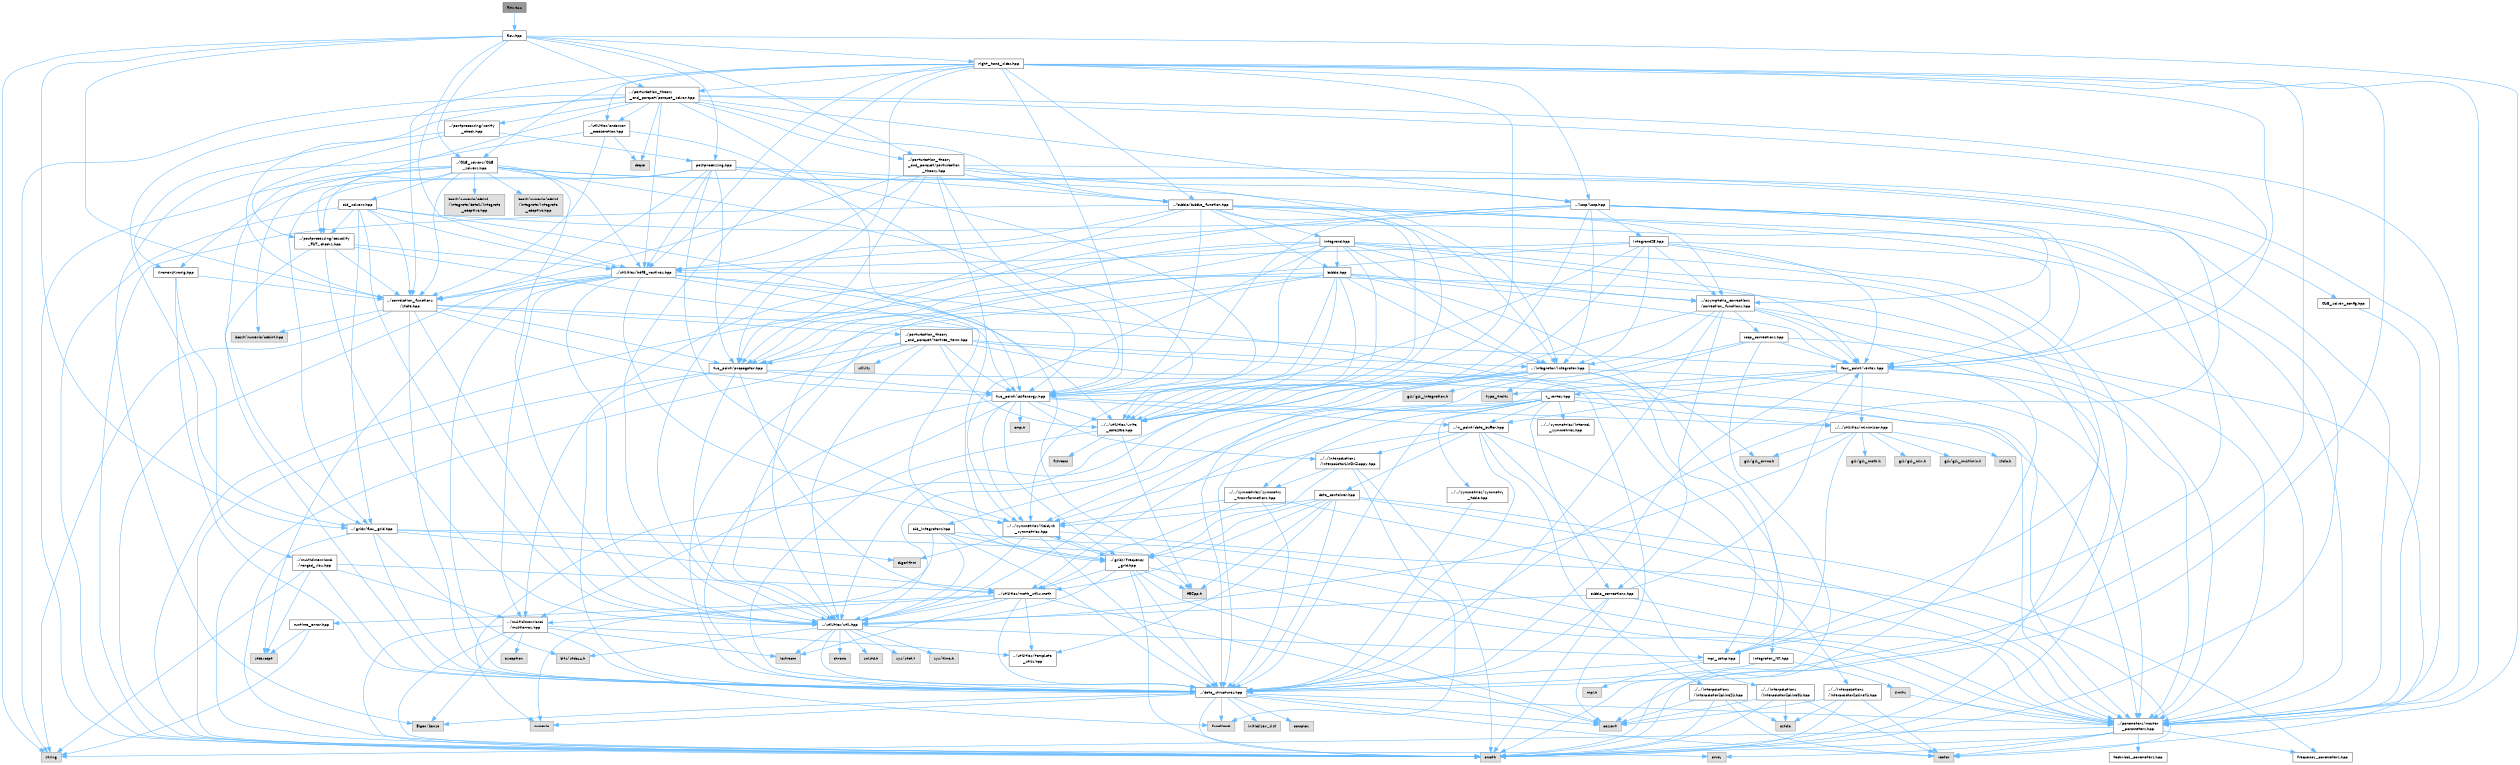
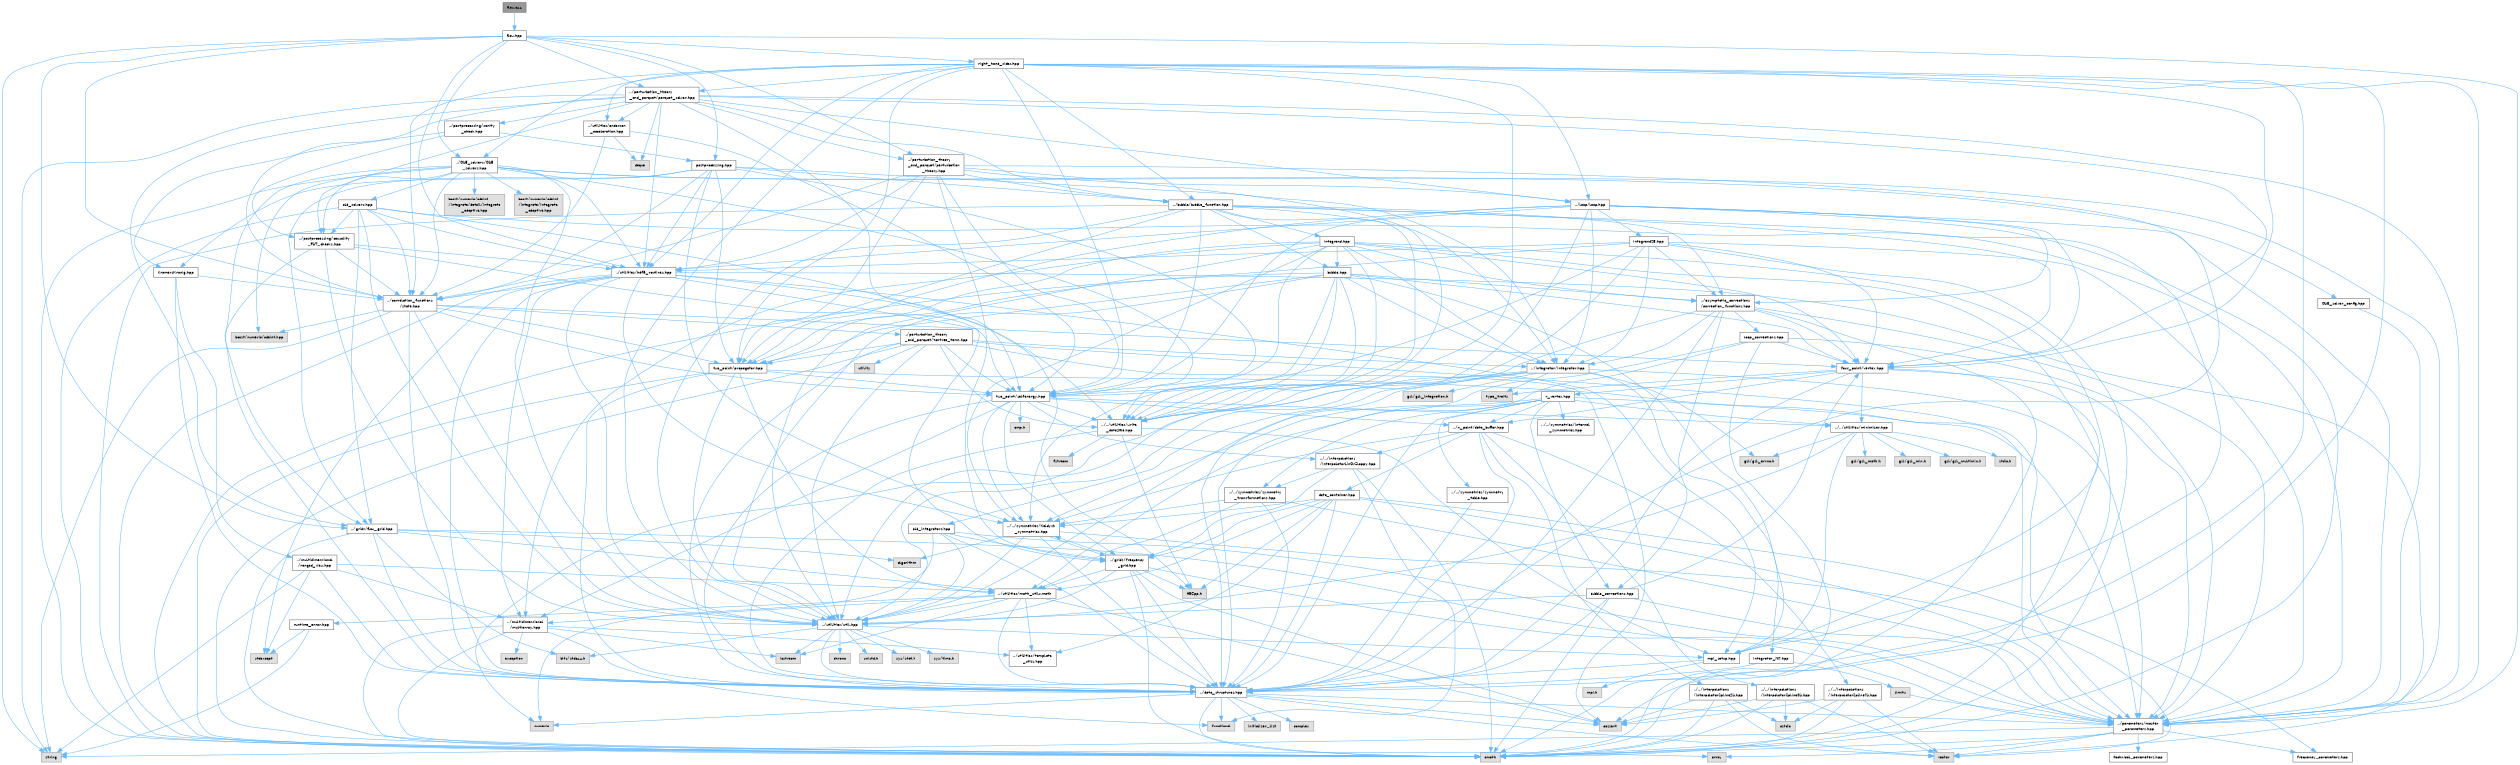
none -> (1435, 497)
(428, 726) -> none
